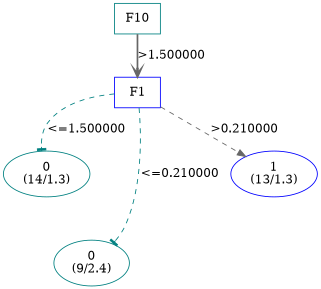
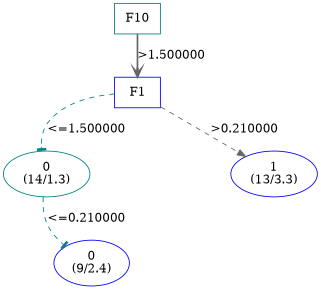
(274, 174) -> (274, 174)
(138, 177) -> (47, 223)
(92, 263) -> (92, 263)
